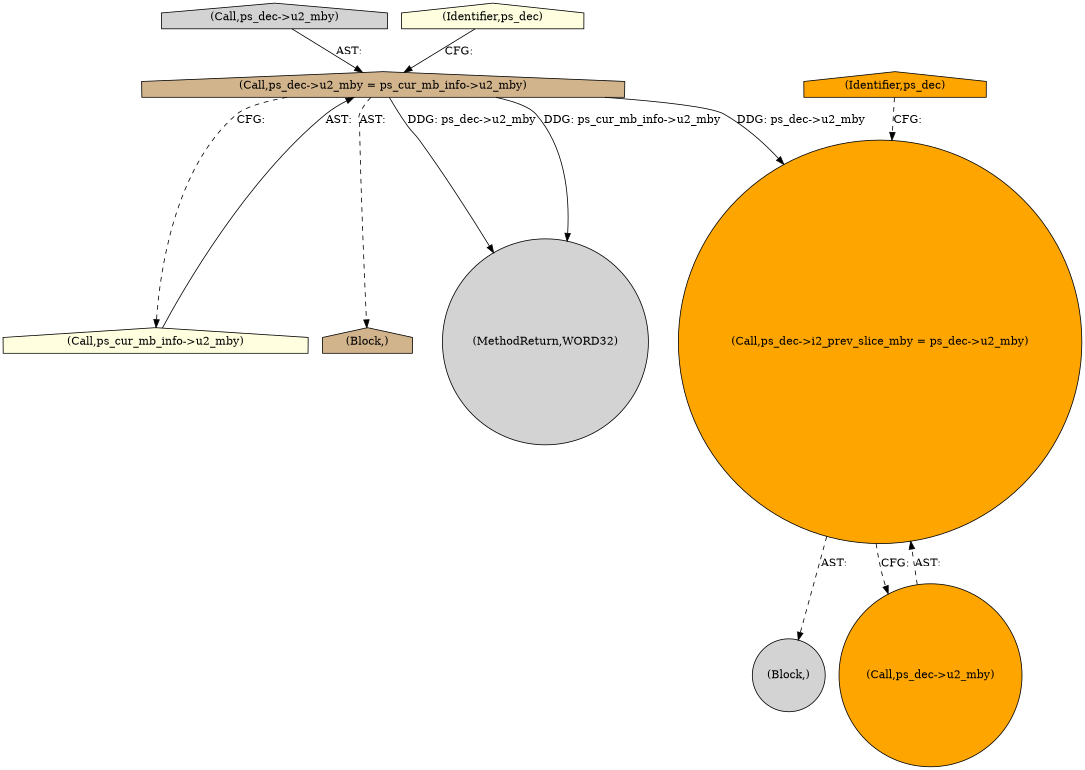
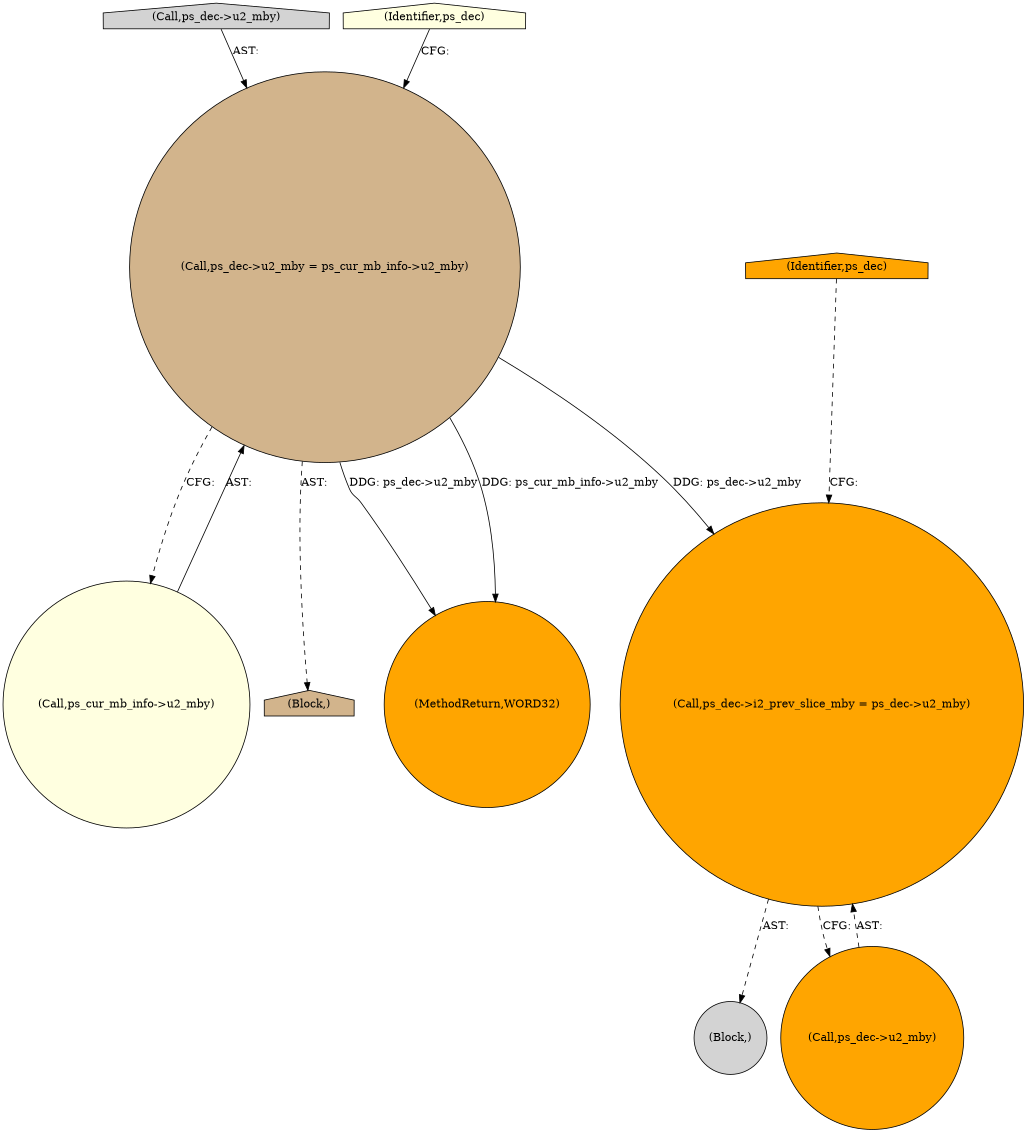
(383, 86) -> (325, 267)
(156, 342) -> (127, 705)
(545, 342) -> (487, 705)
